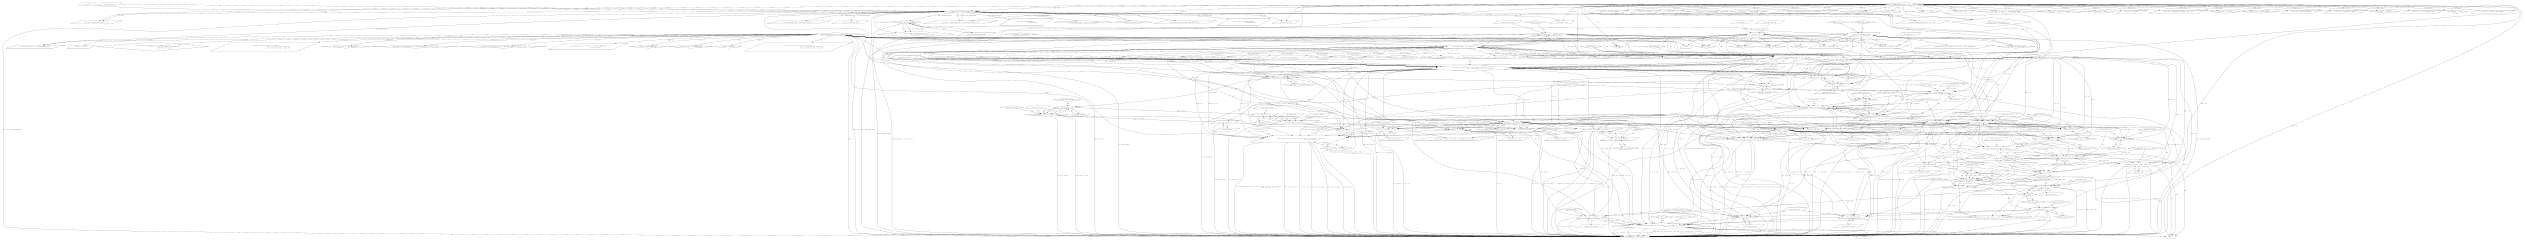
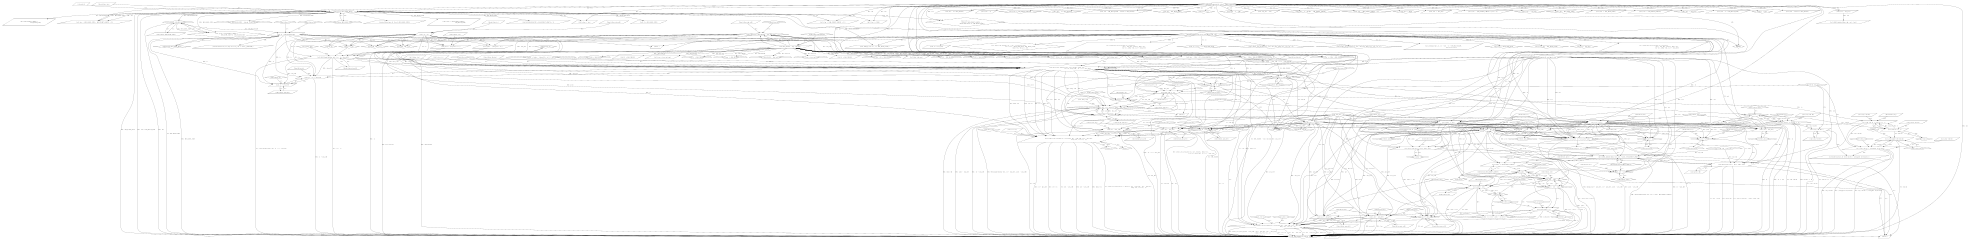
(1080, 115) -> (1720, 122)
none -> (1528, 136)
(2158, 230) -> (1504, 101)
